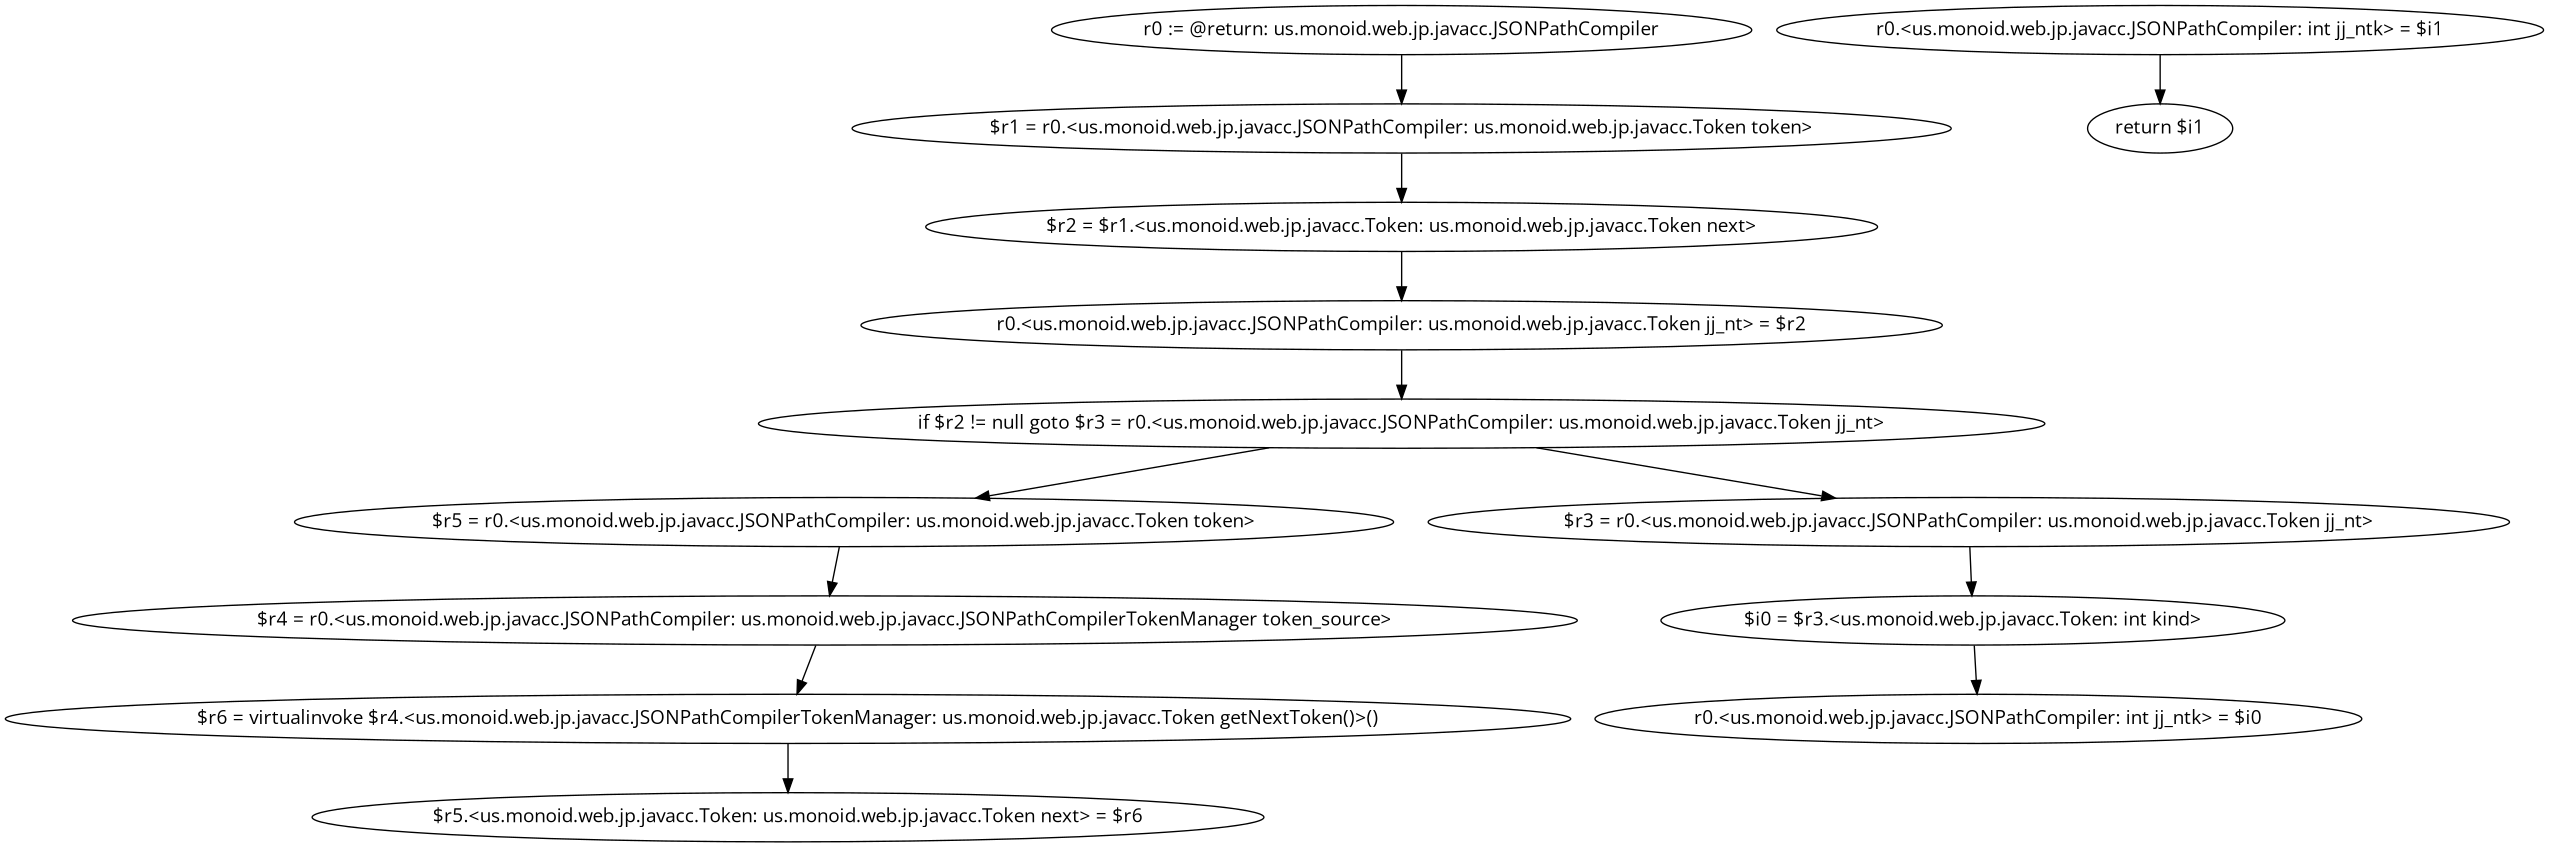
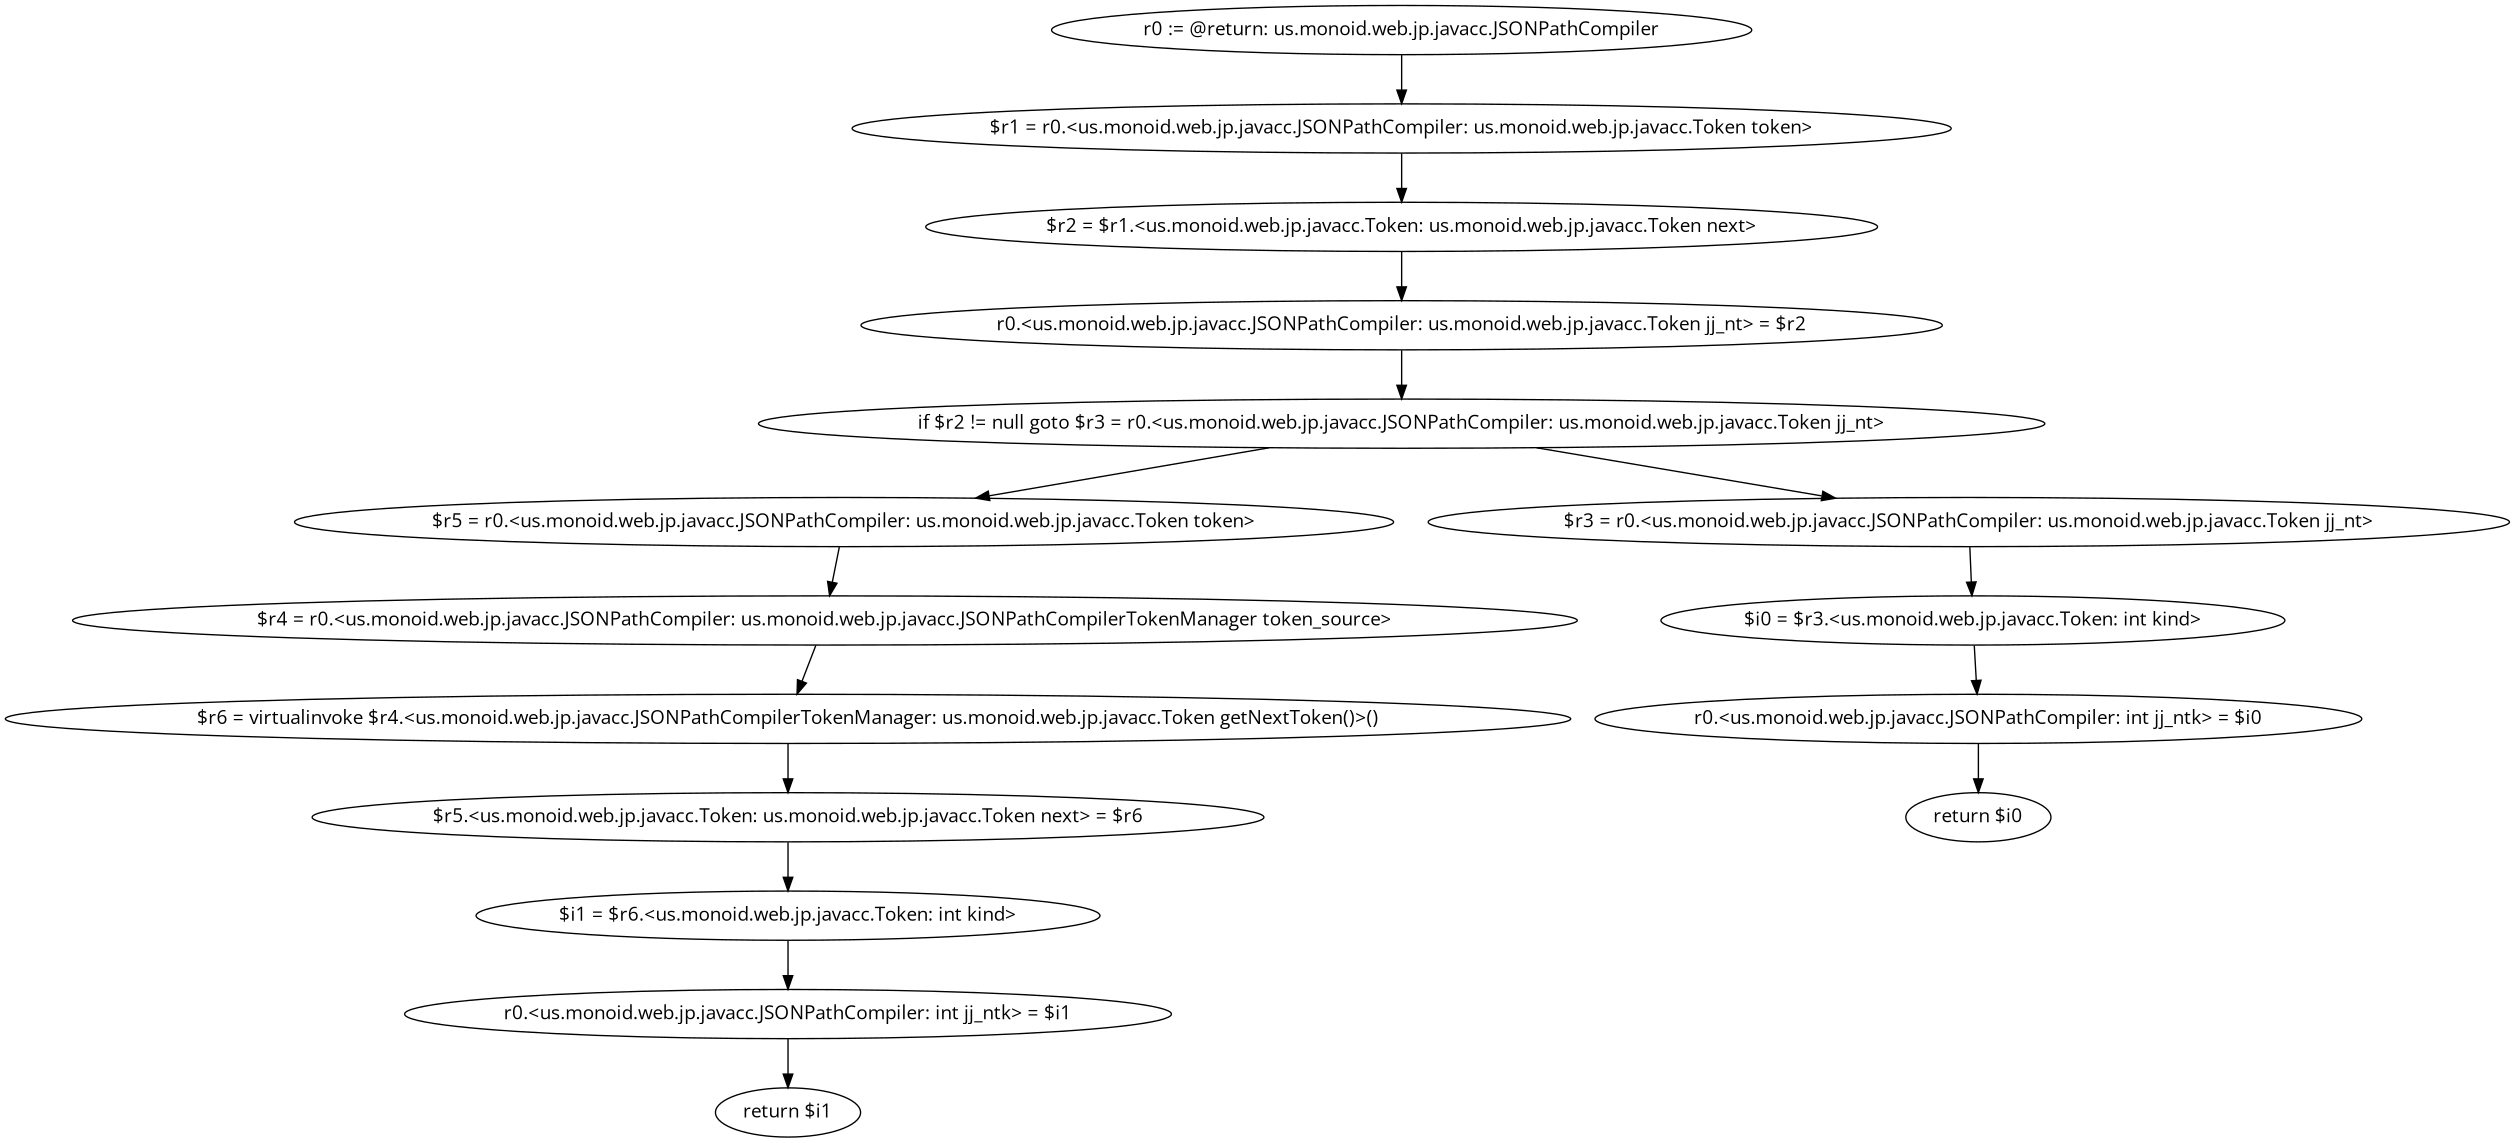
none -> (1978, 817)
none -> (788, 916)
